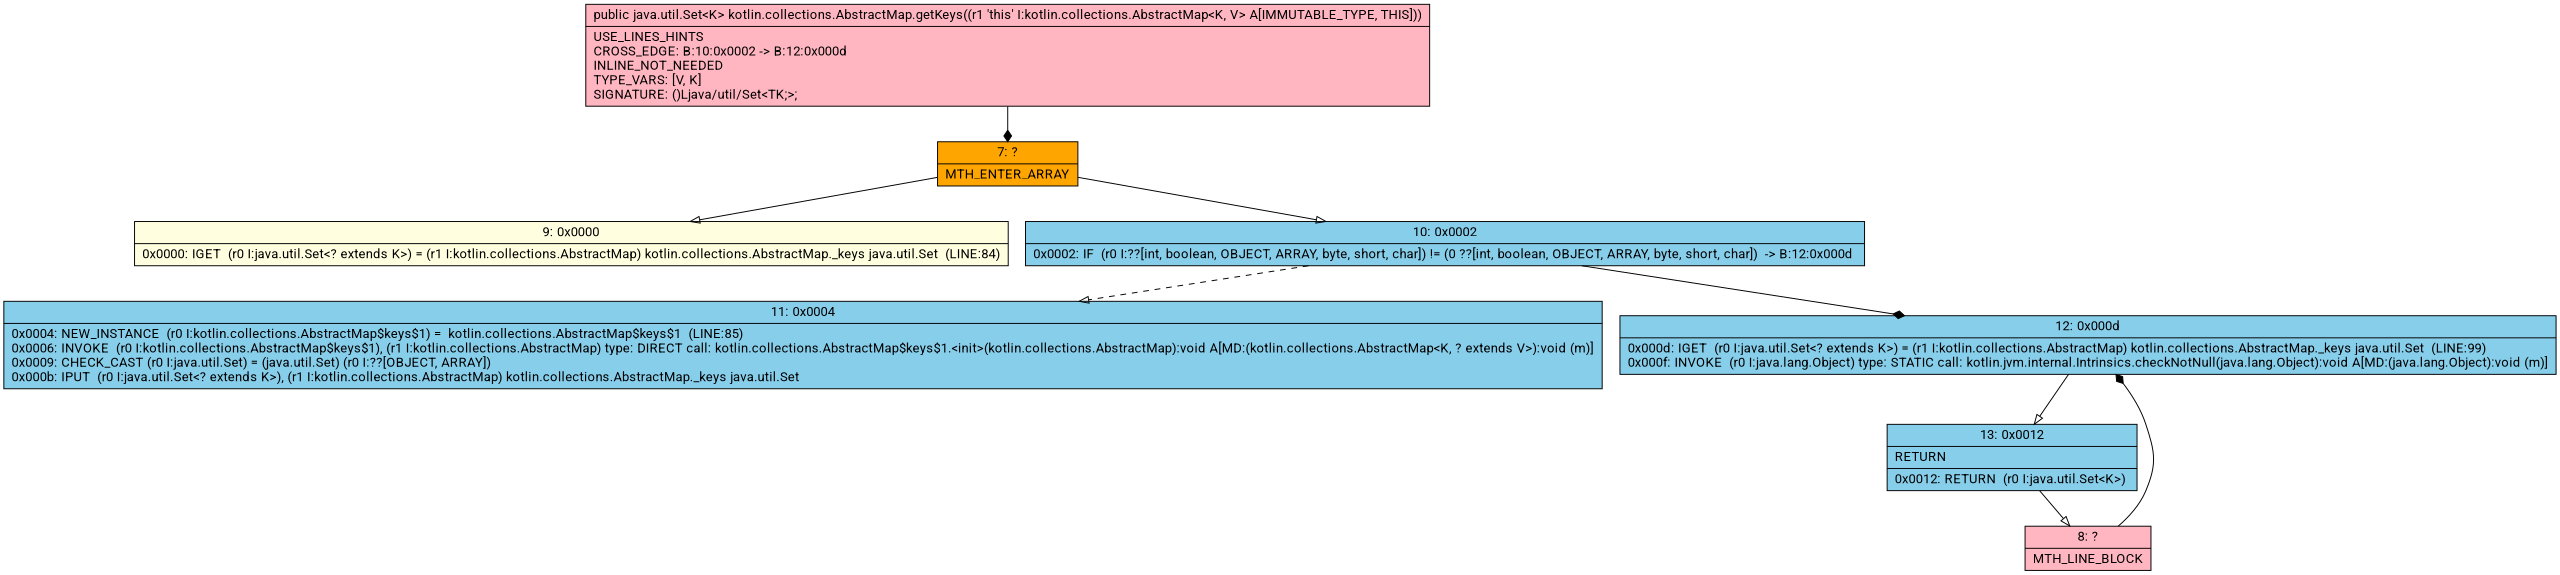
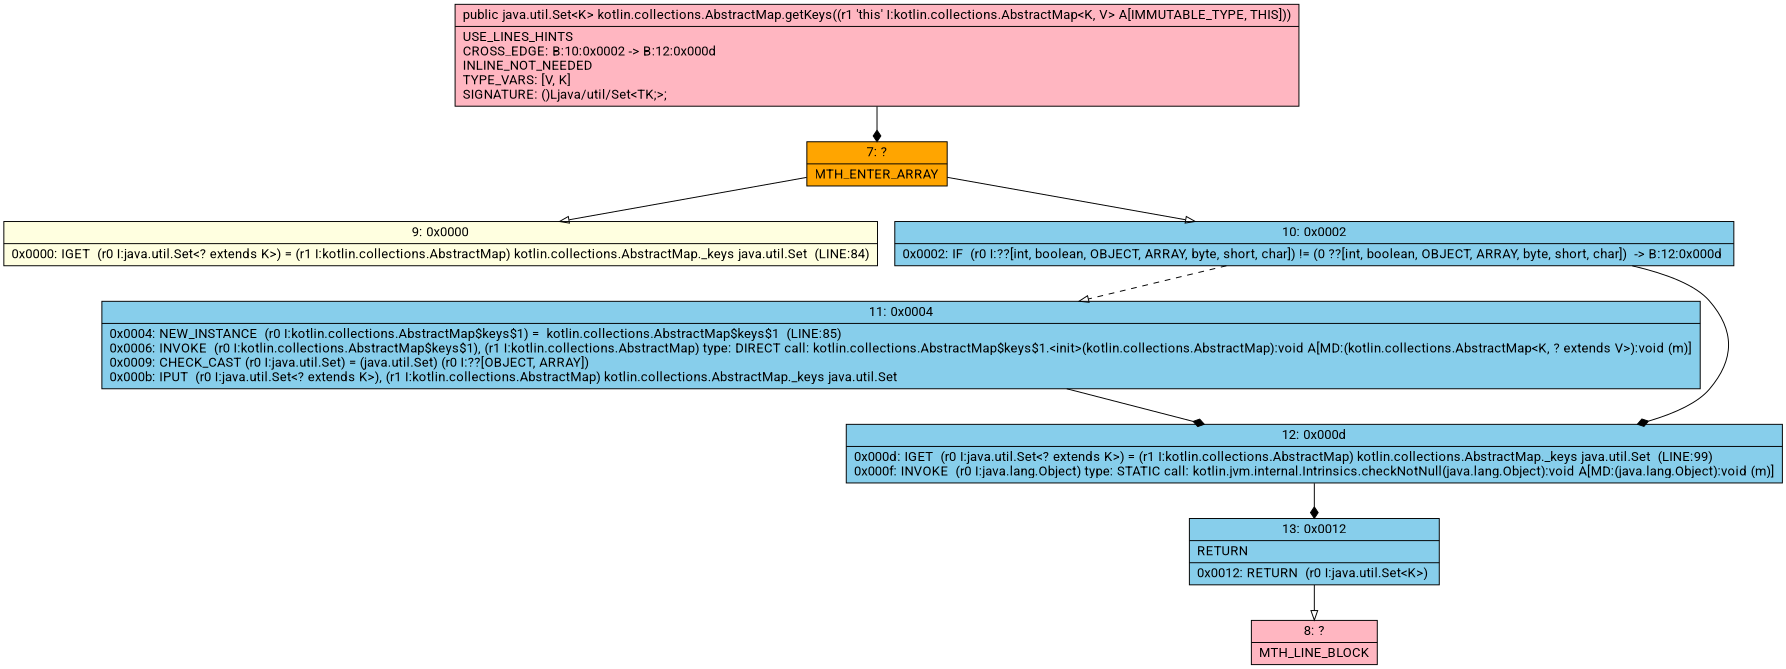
(2054, 395) -> (1314, 495)
(2153, 457) -> (1130, 405)
